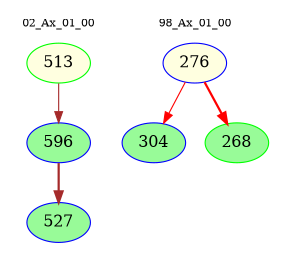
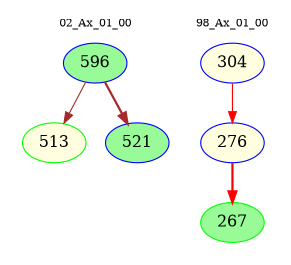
(59, 98) -> (77, 98)
(177, 98) -> (232, 98)
(154, 143) -> (232, 63)
(237, 143) -> (232, 222)
(59, 222) -> (137, 143)
